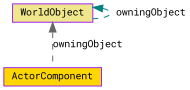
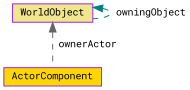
(85, 45) -> (85, 45)
